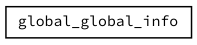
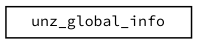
(99, 22) -> (99, 22)
